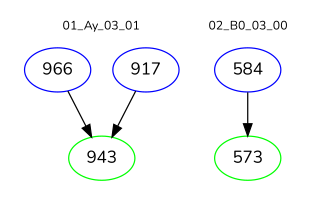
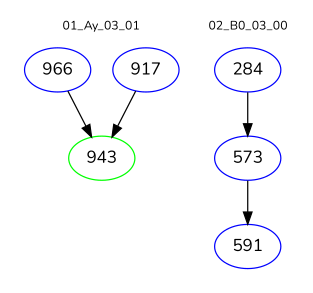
(248, 70) -> (248, 70)
(248, 158) -> (248, 158)
none -> (248, 247)
